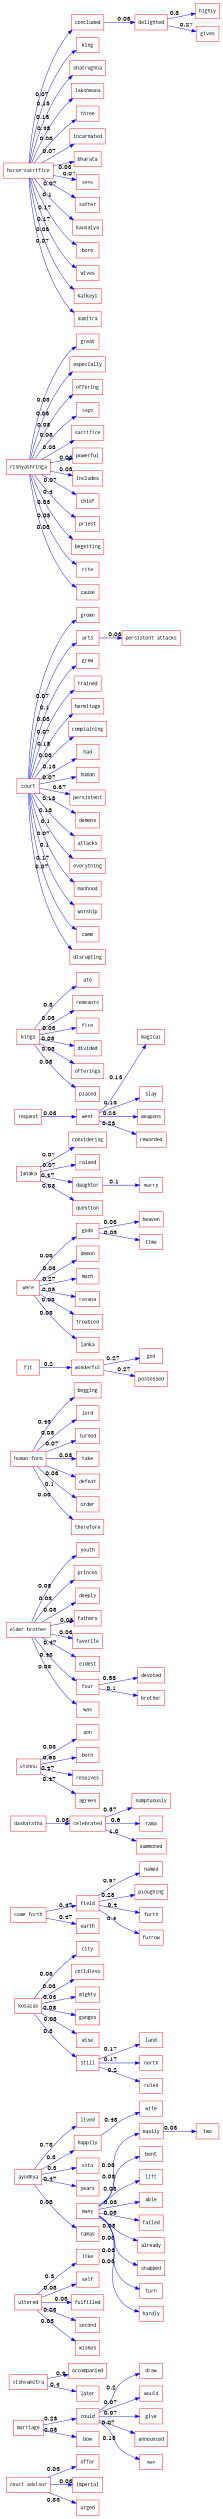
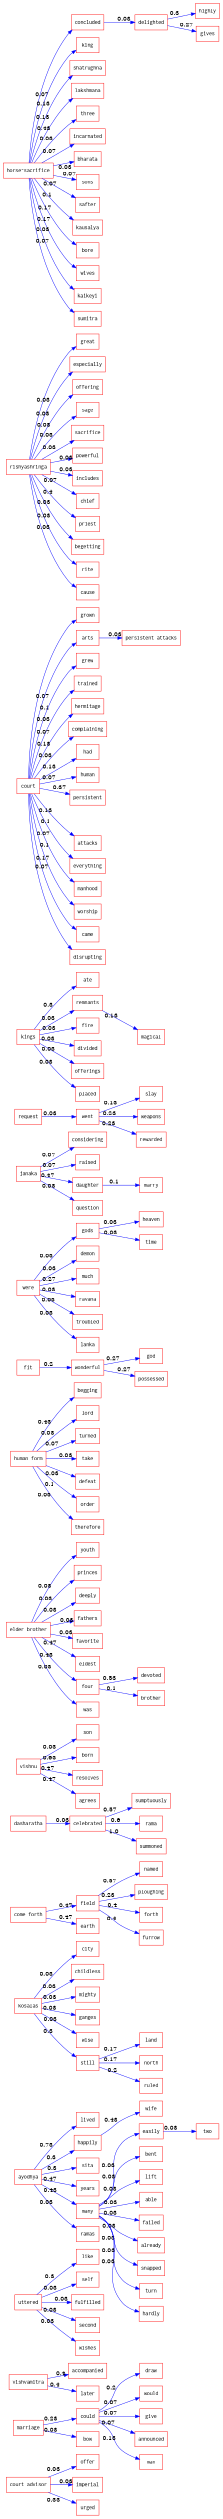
(88, 820) -> none
(123, 1081) -> (118, 1019)
none -> (57, 2194)
